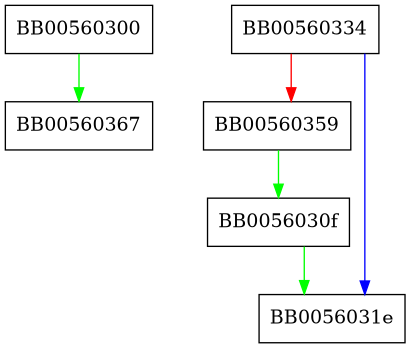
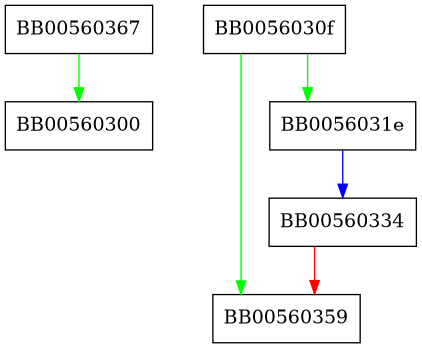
(79, 71) -> (79, 71)
(278, 167) -> (241, 167)
(365, 167) -> (343, 167)
